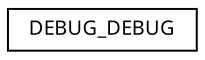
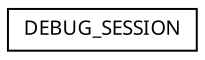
(102, 30) -> (102, 30)
